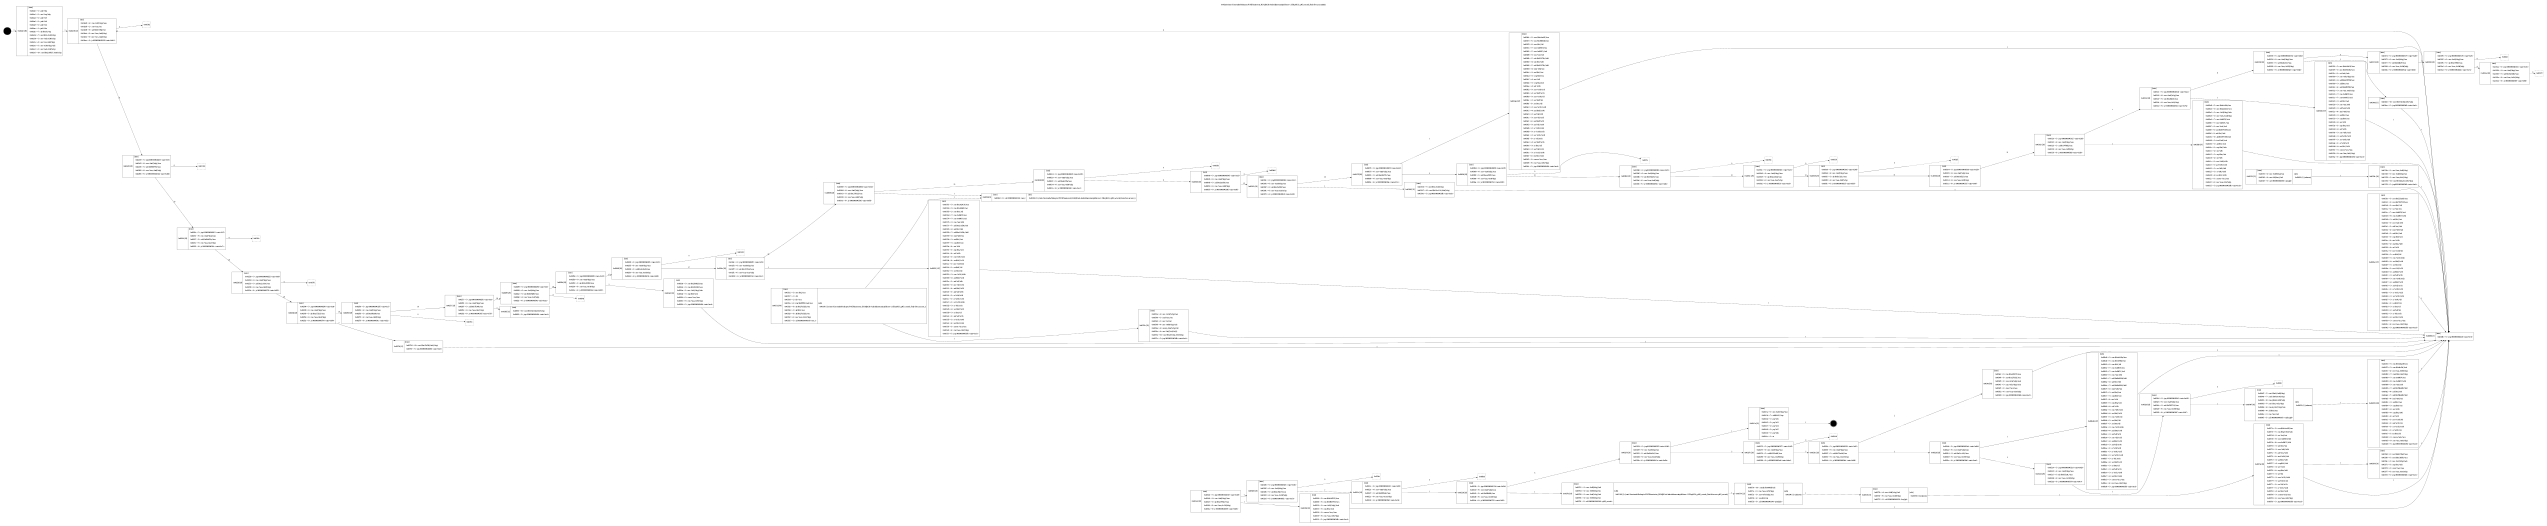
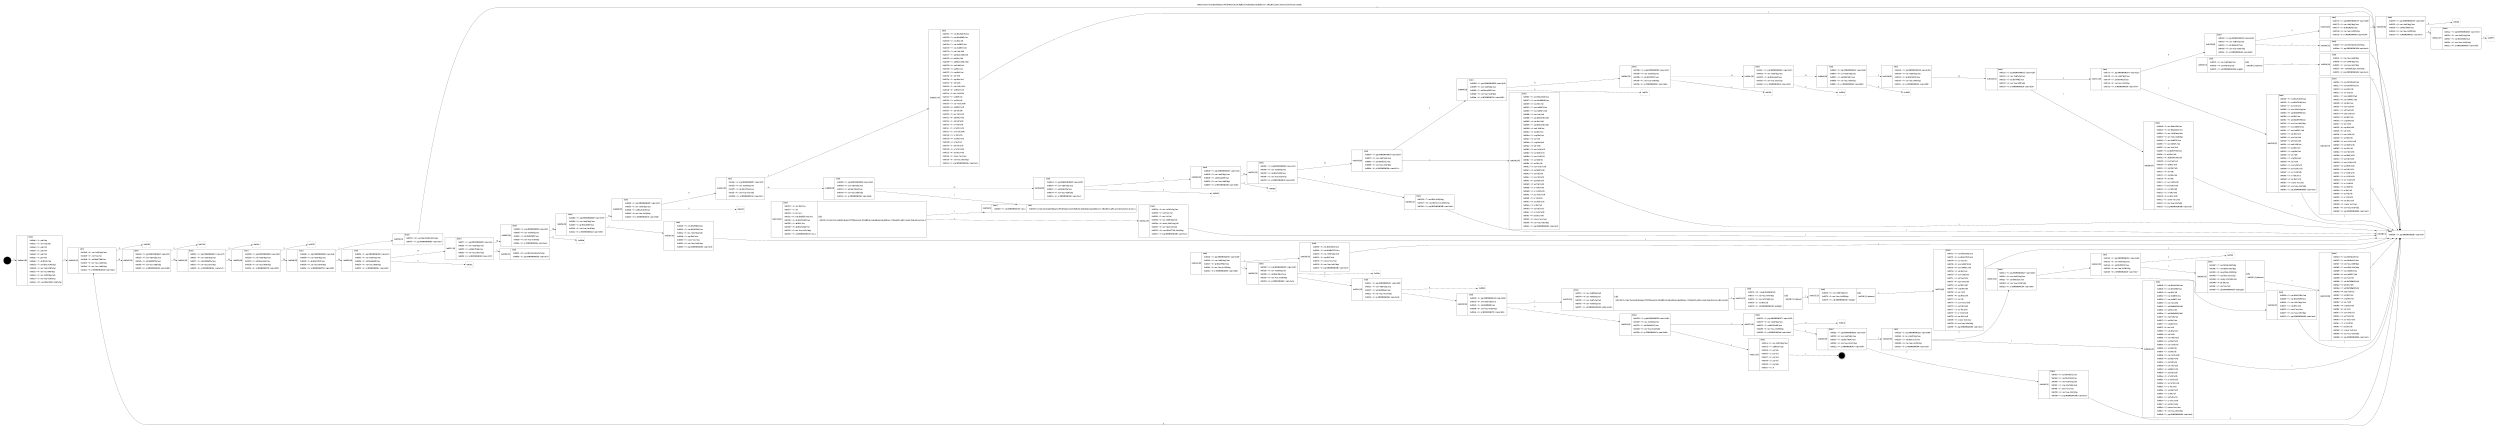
(2335, 464) -> (2159, 279)
